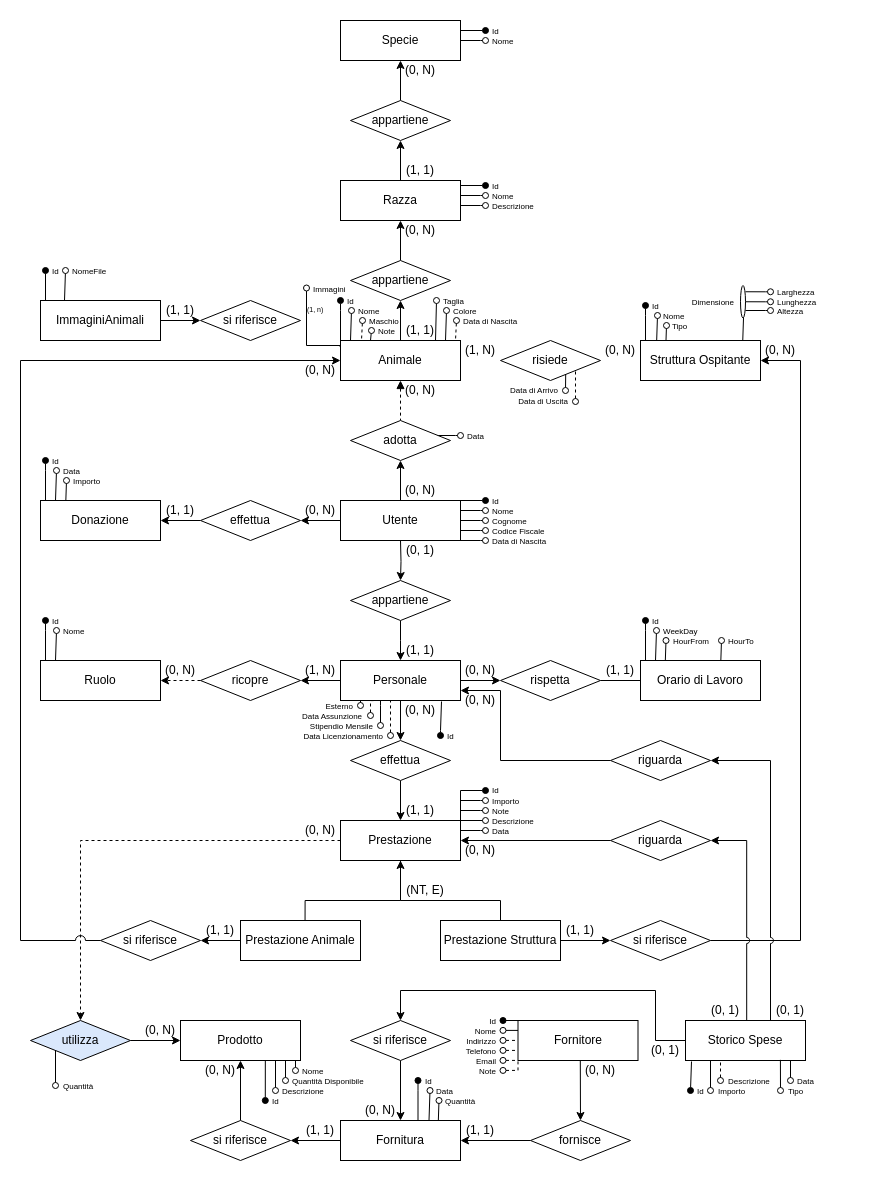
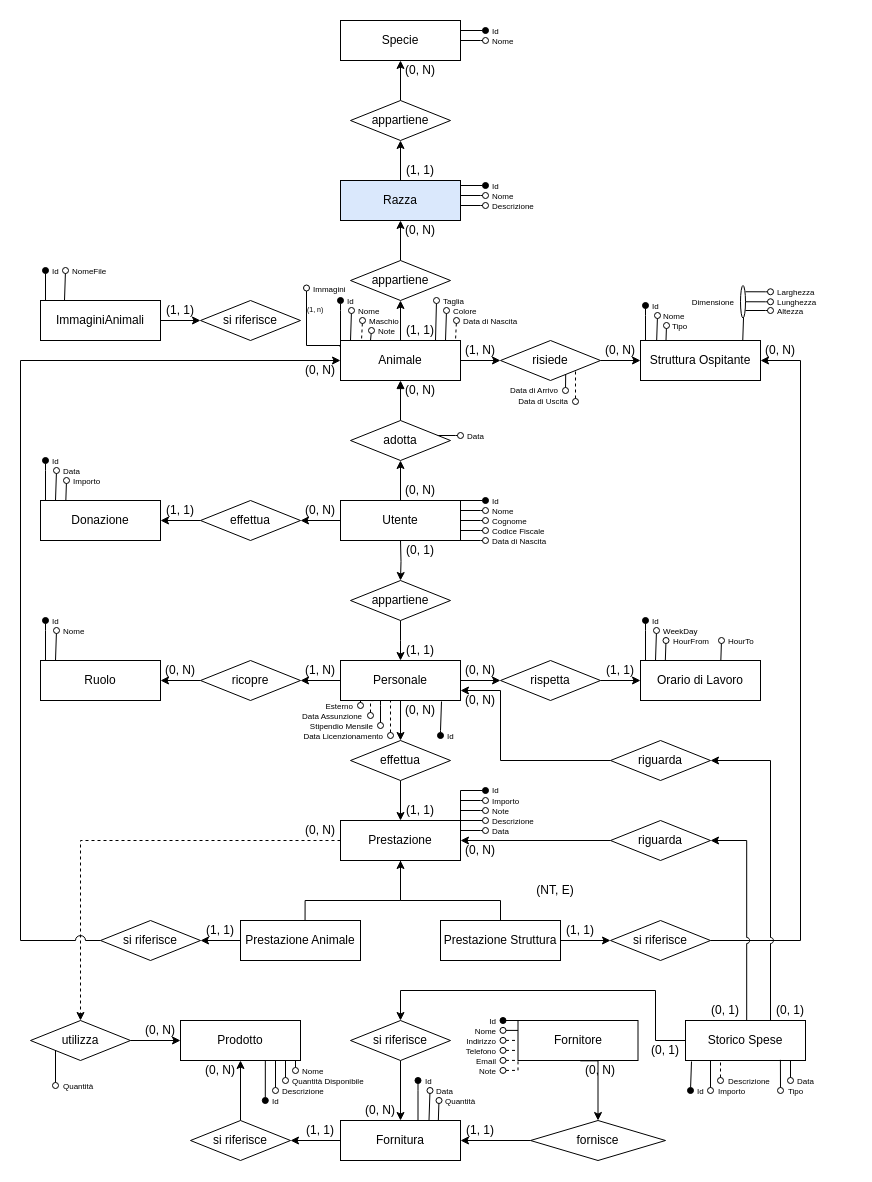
(401, 201) -> (401, 201)
none -> (477, 361)
none -> (617, 361)
(401, 405) -> (401, 405)
(184, 681) -> (184, 681)
(635, 681) -> (632, 681)
(426, 891) -> (556, 891)
(81, 1041) -> (81, 1041)
(581, 1141) -> (598, 1141)
